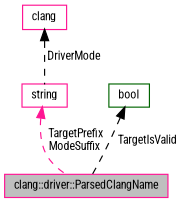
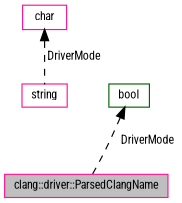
(45, 17) -> (45, 17)
(147, 141) -> (147, 141)
(45, 151) -> none
